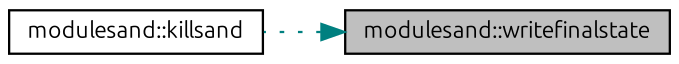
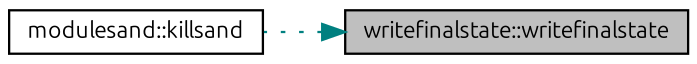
(508, 32) -> (517, 32)
